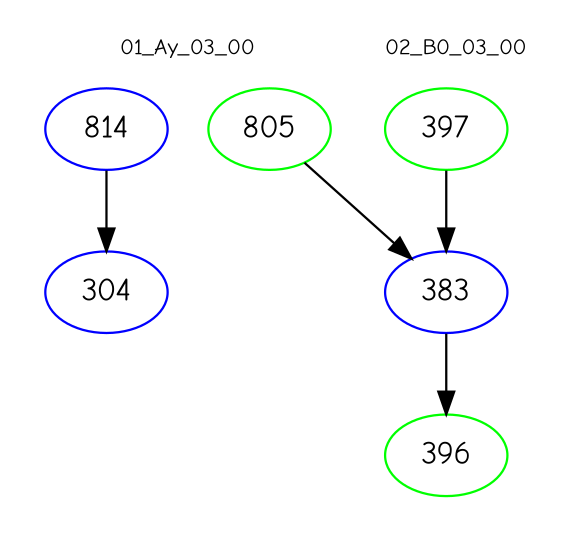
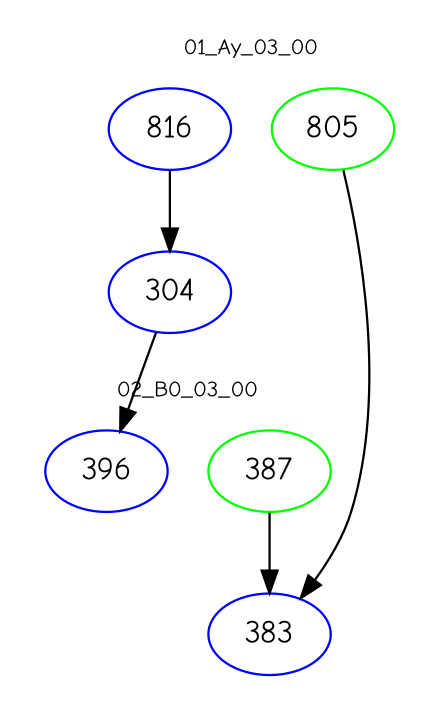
(106, 129) -> (170, 129)
(446, 129) -> (270, 471)
(446, 363) -> (137, 385)
(446, 455) -> (106, 471)
